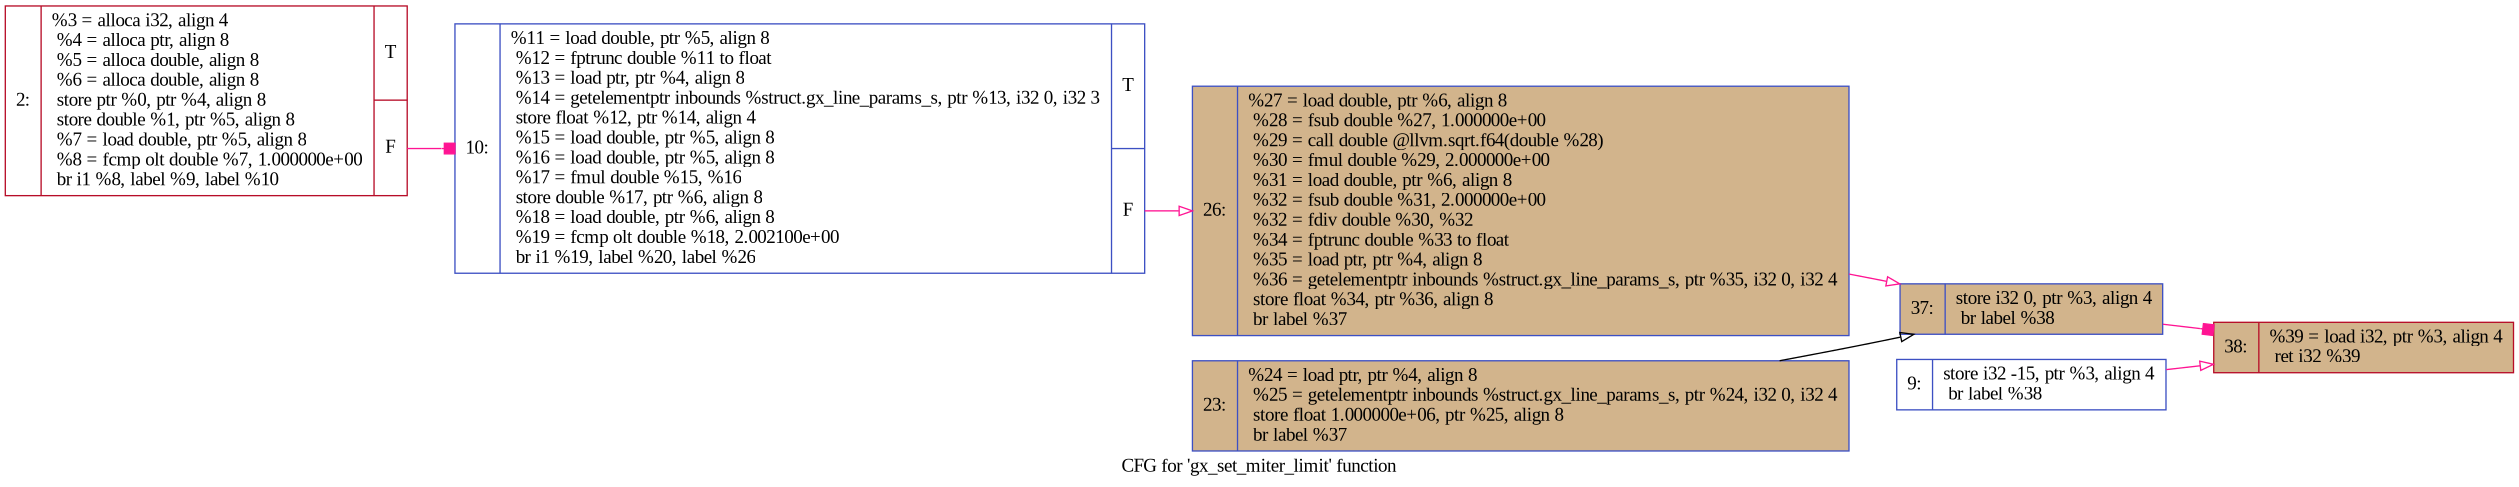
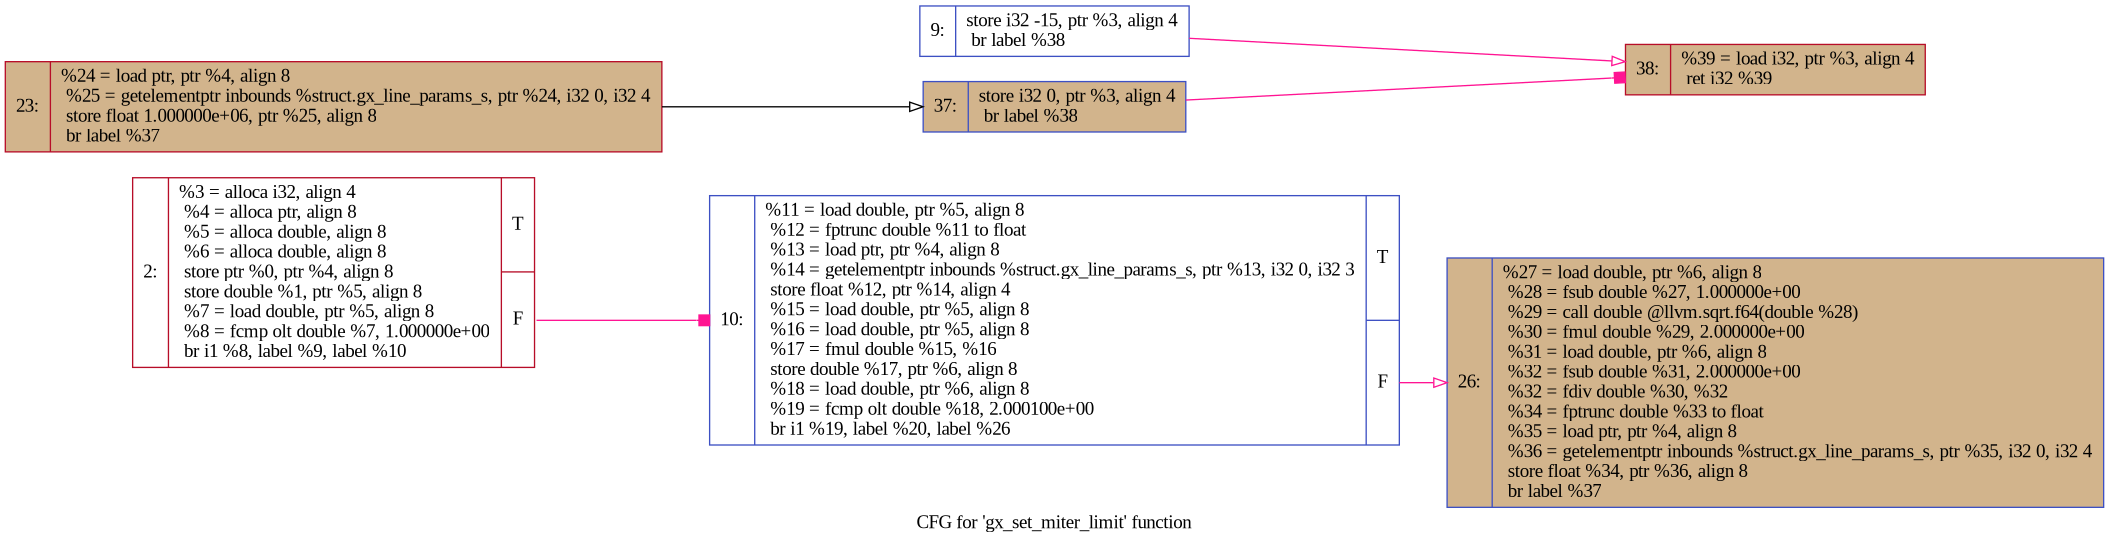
(675, 237) -> (930, 409)
(1868, 278) -> none
(1521, 406) -> (334, 107)
